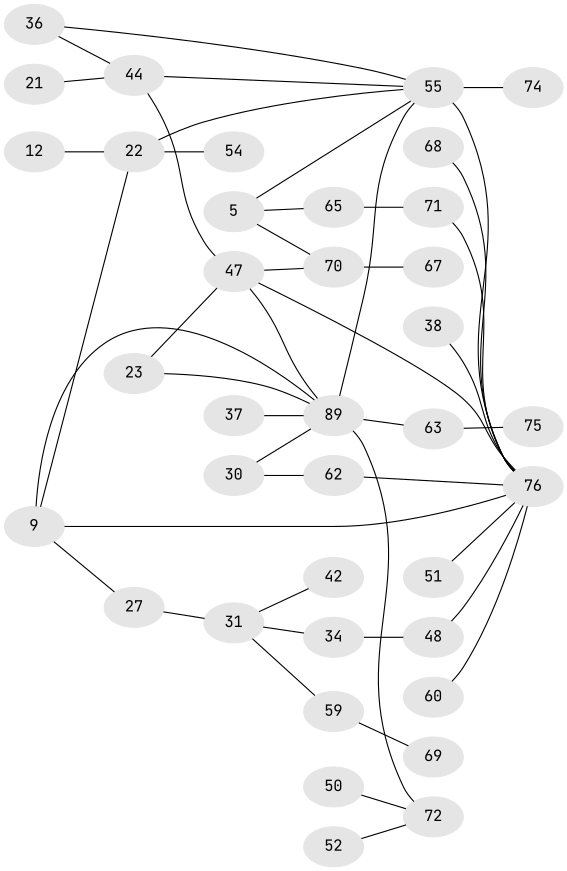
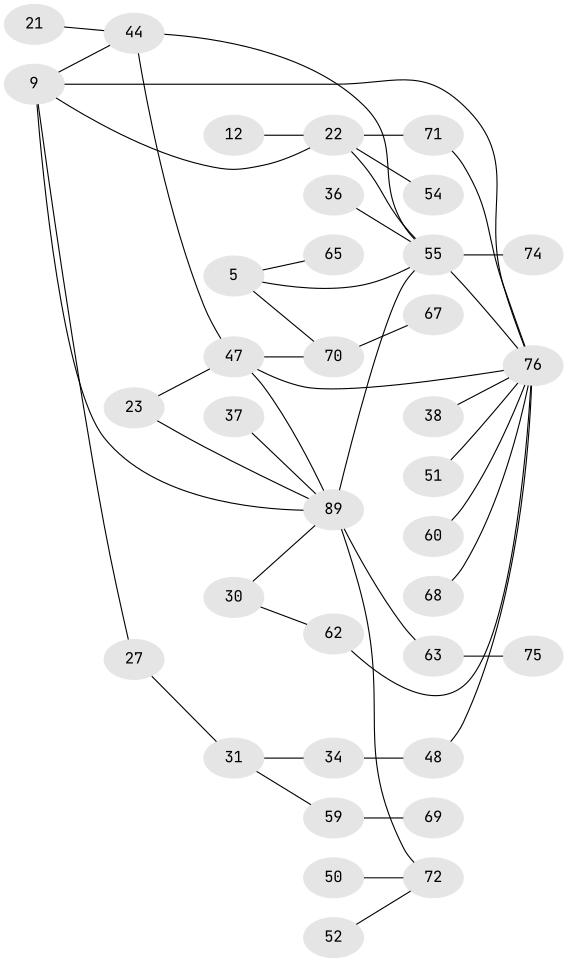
(84, 50) -> (84, 59)
(384, 207) -> (391, 135)
(334, 577) -> none
